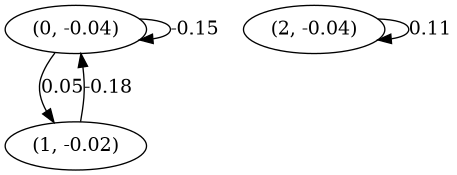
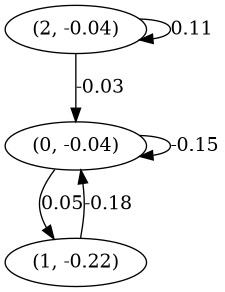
none -> (76, 81)
(76, 146) -> (76, 262)
